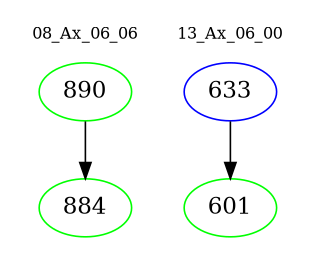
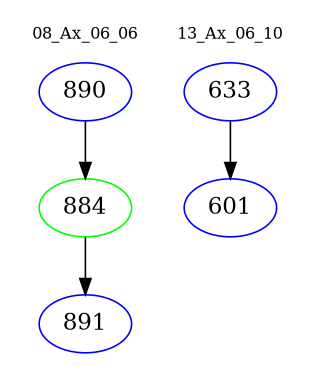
(230, 35) -> (230, 35)
(85, 92) -> (85, 92)
(230, 208) -> (230, 208)
none -> (85, 324)
